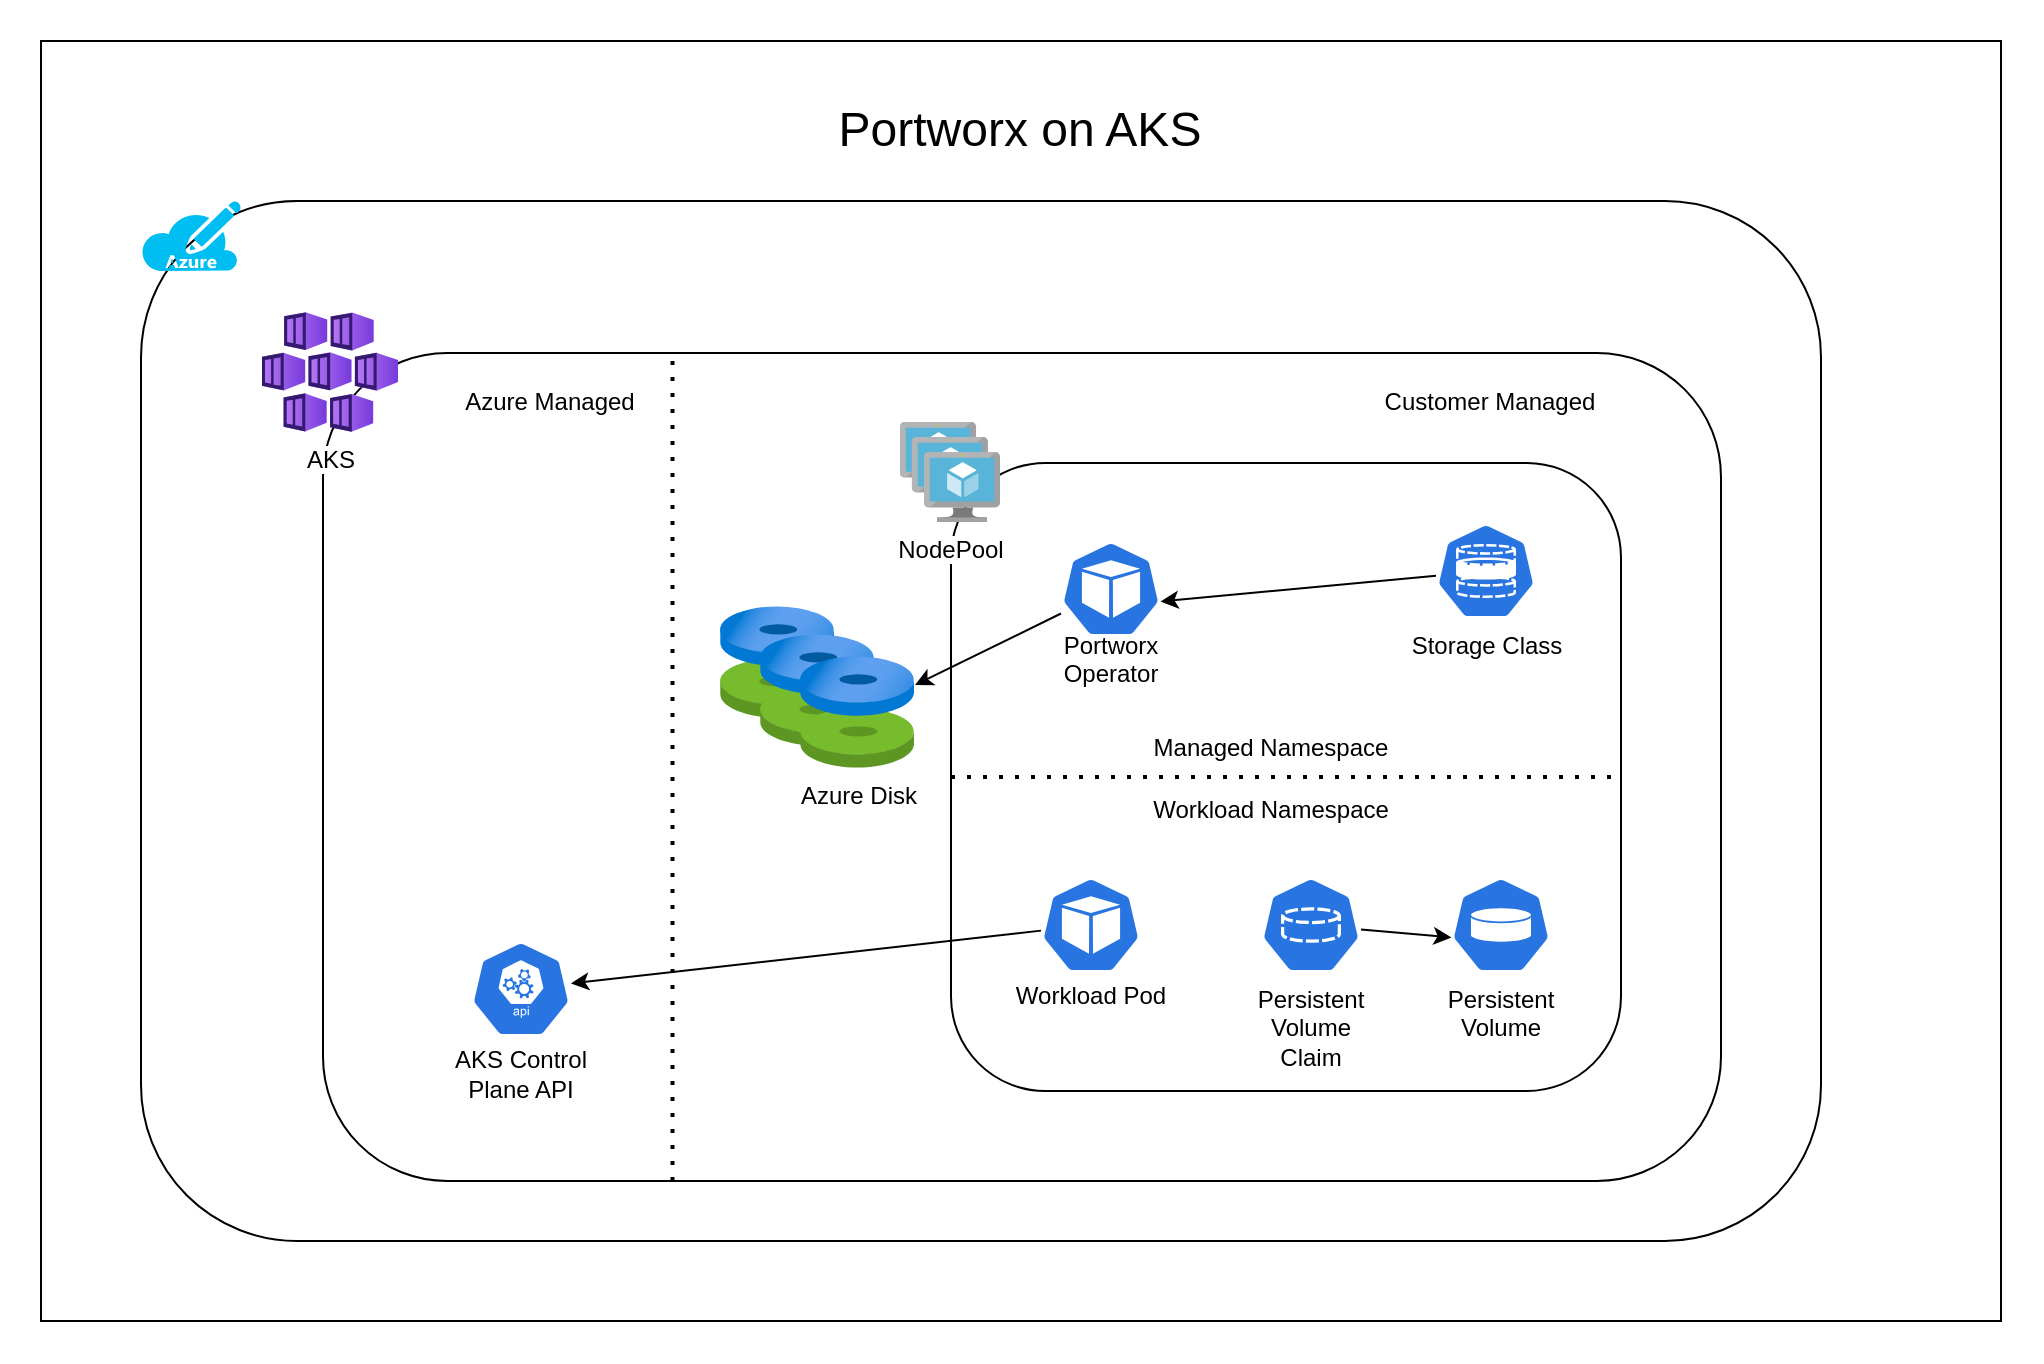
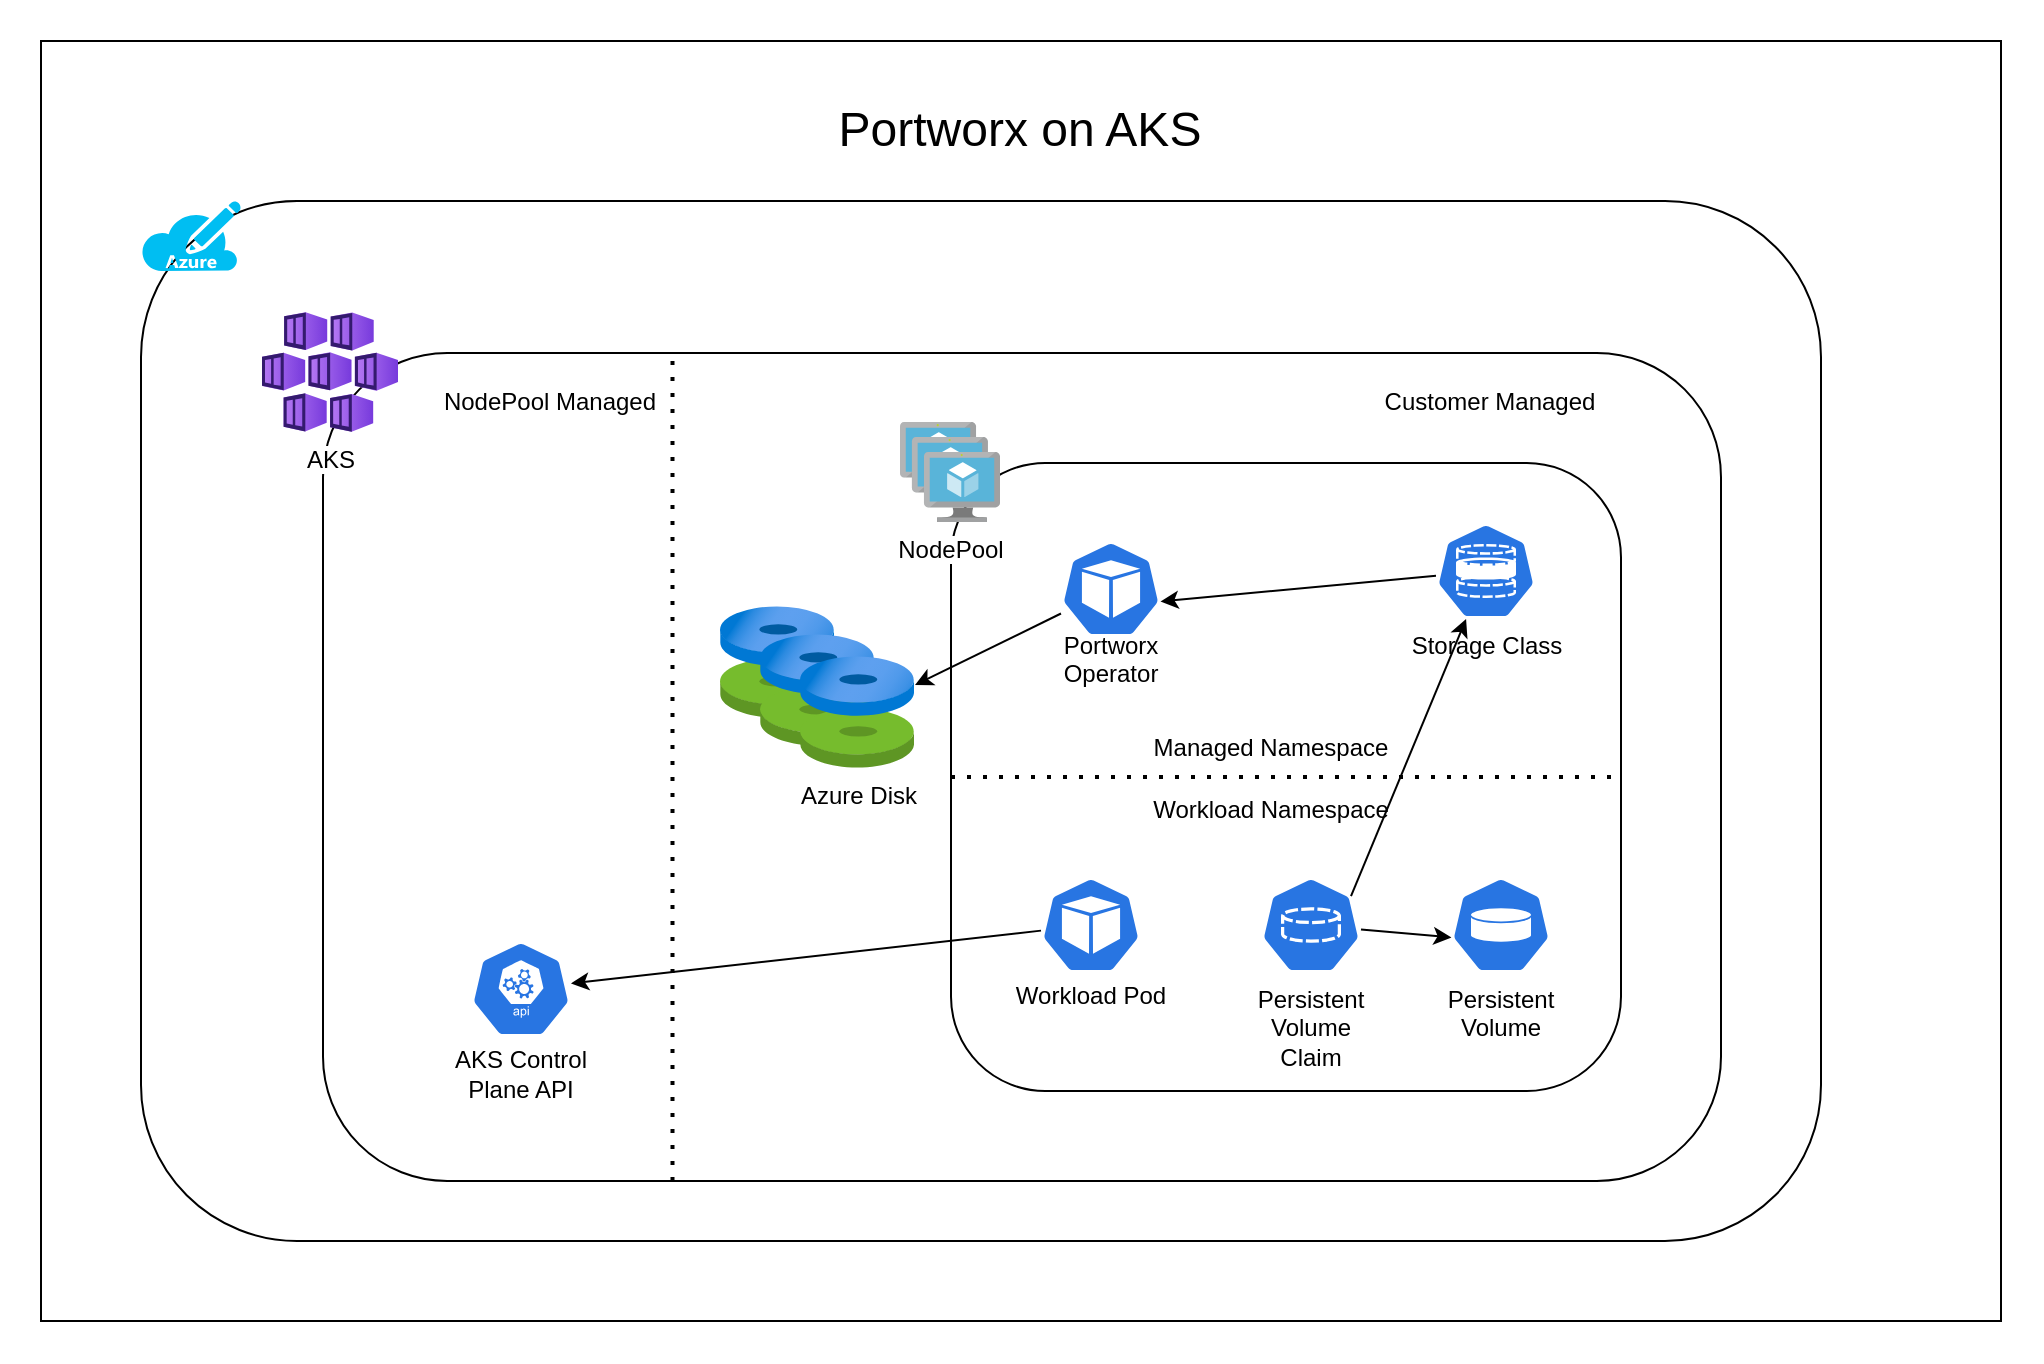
(551, 403) -> (551, 403)
none -> (1406, 764)
